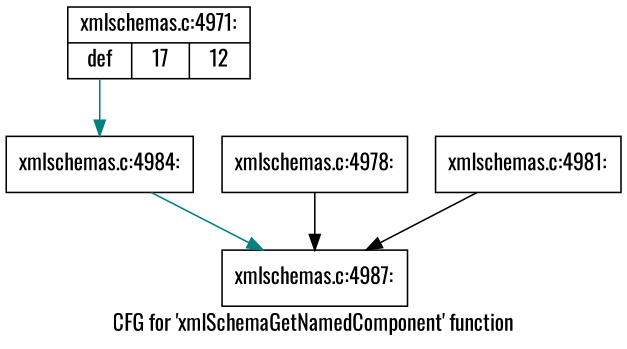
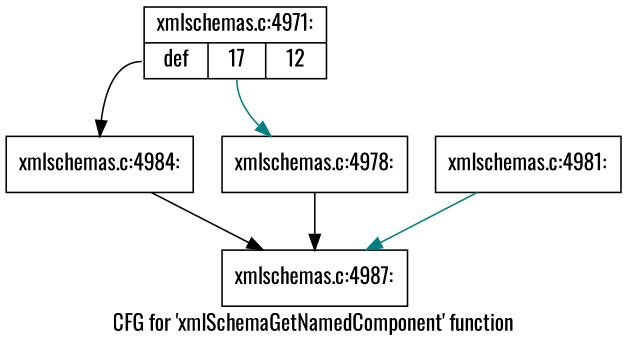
(100, 100) -> (112, 83)
none -> (243, 105)
(200, 218) -> (200, 218)
(429, 218) -> (429, 218)
